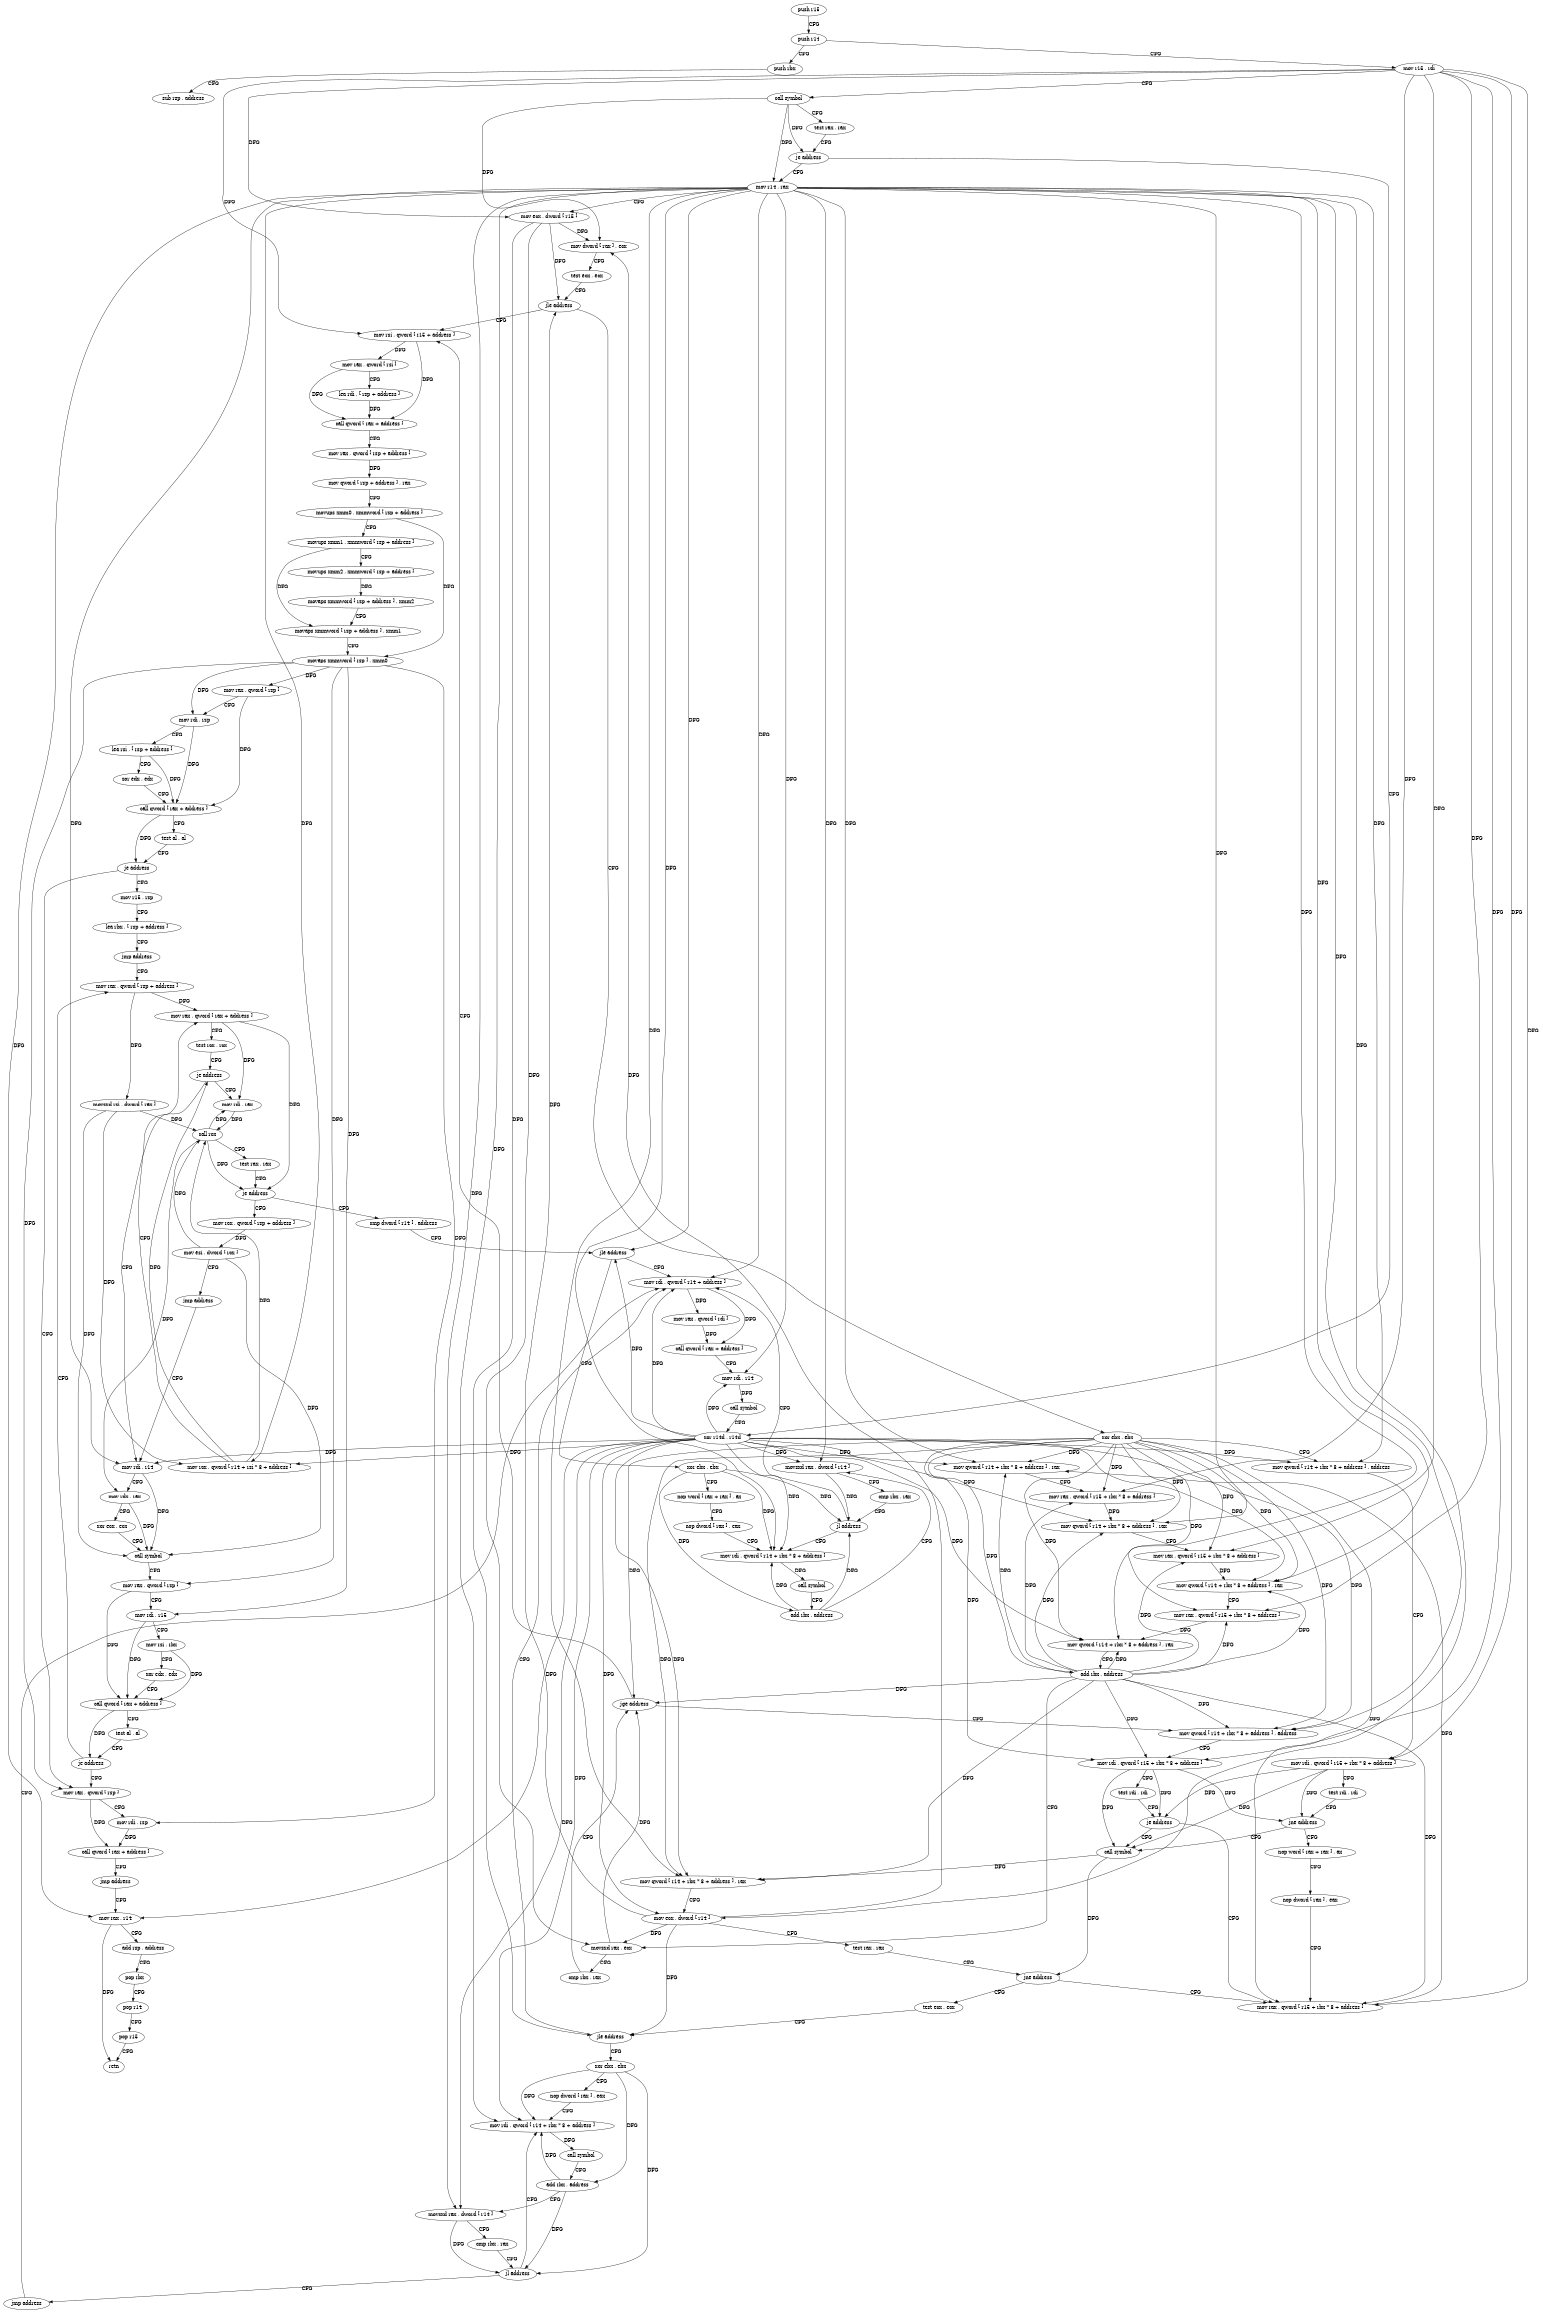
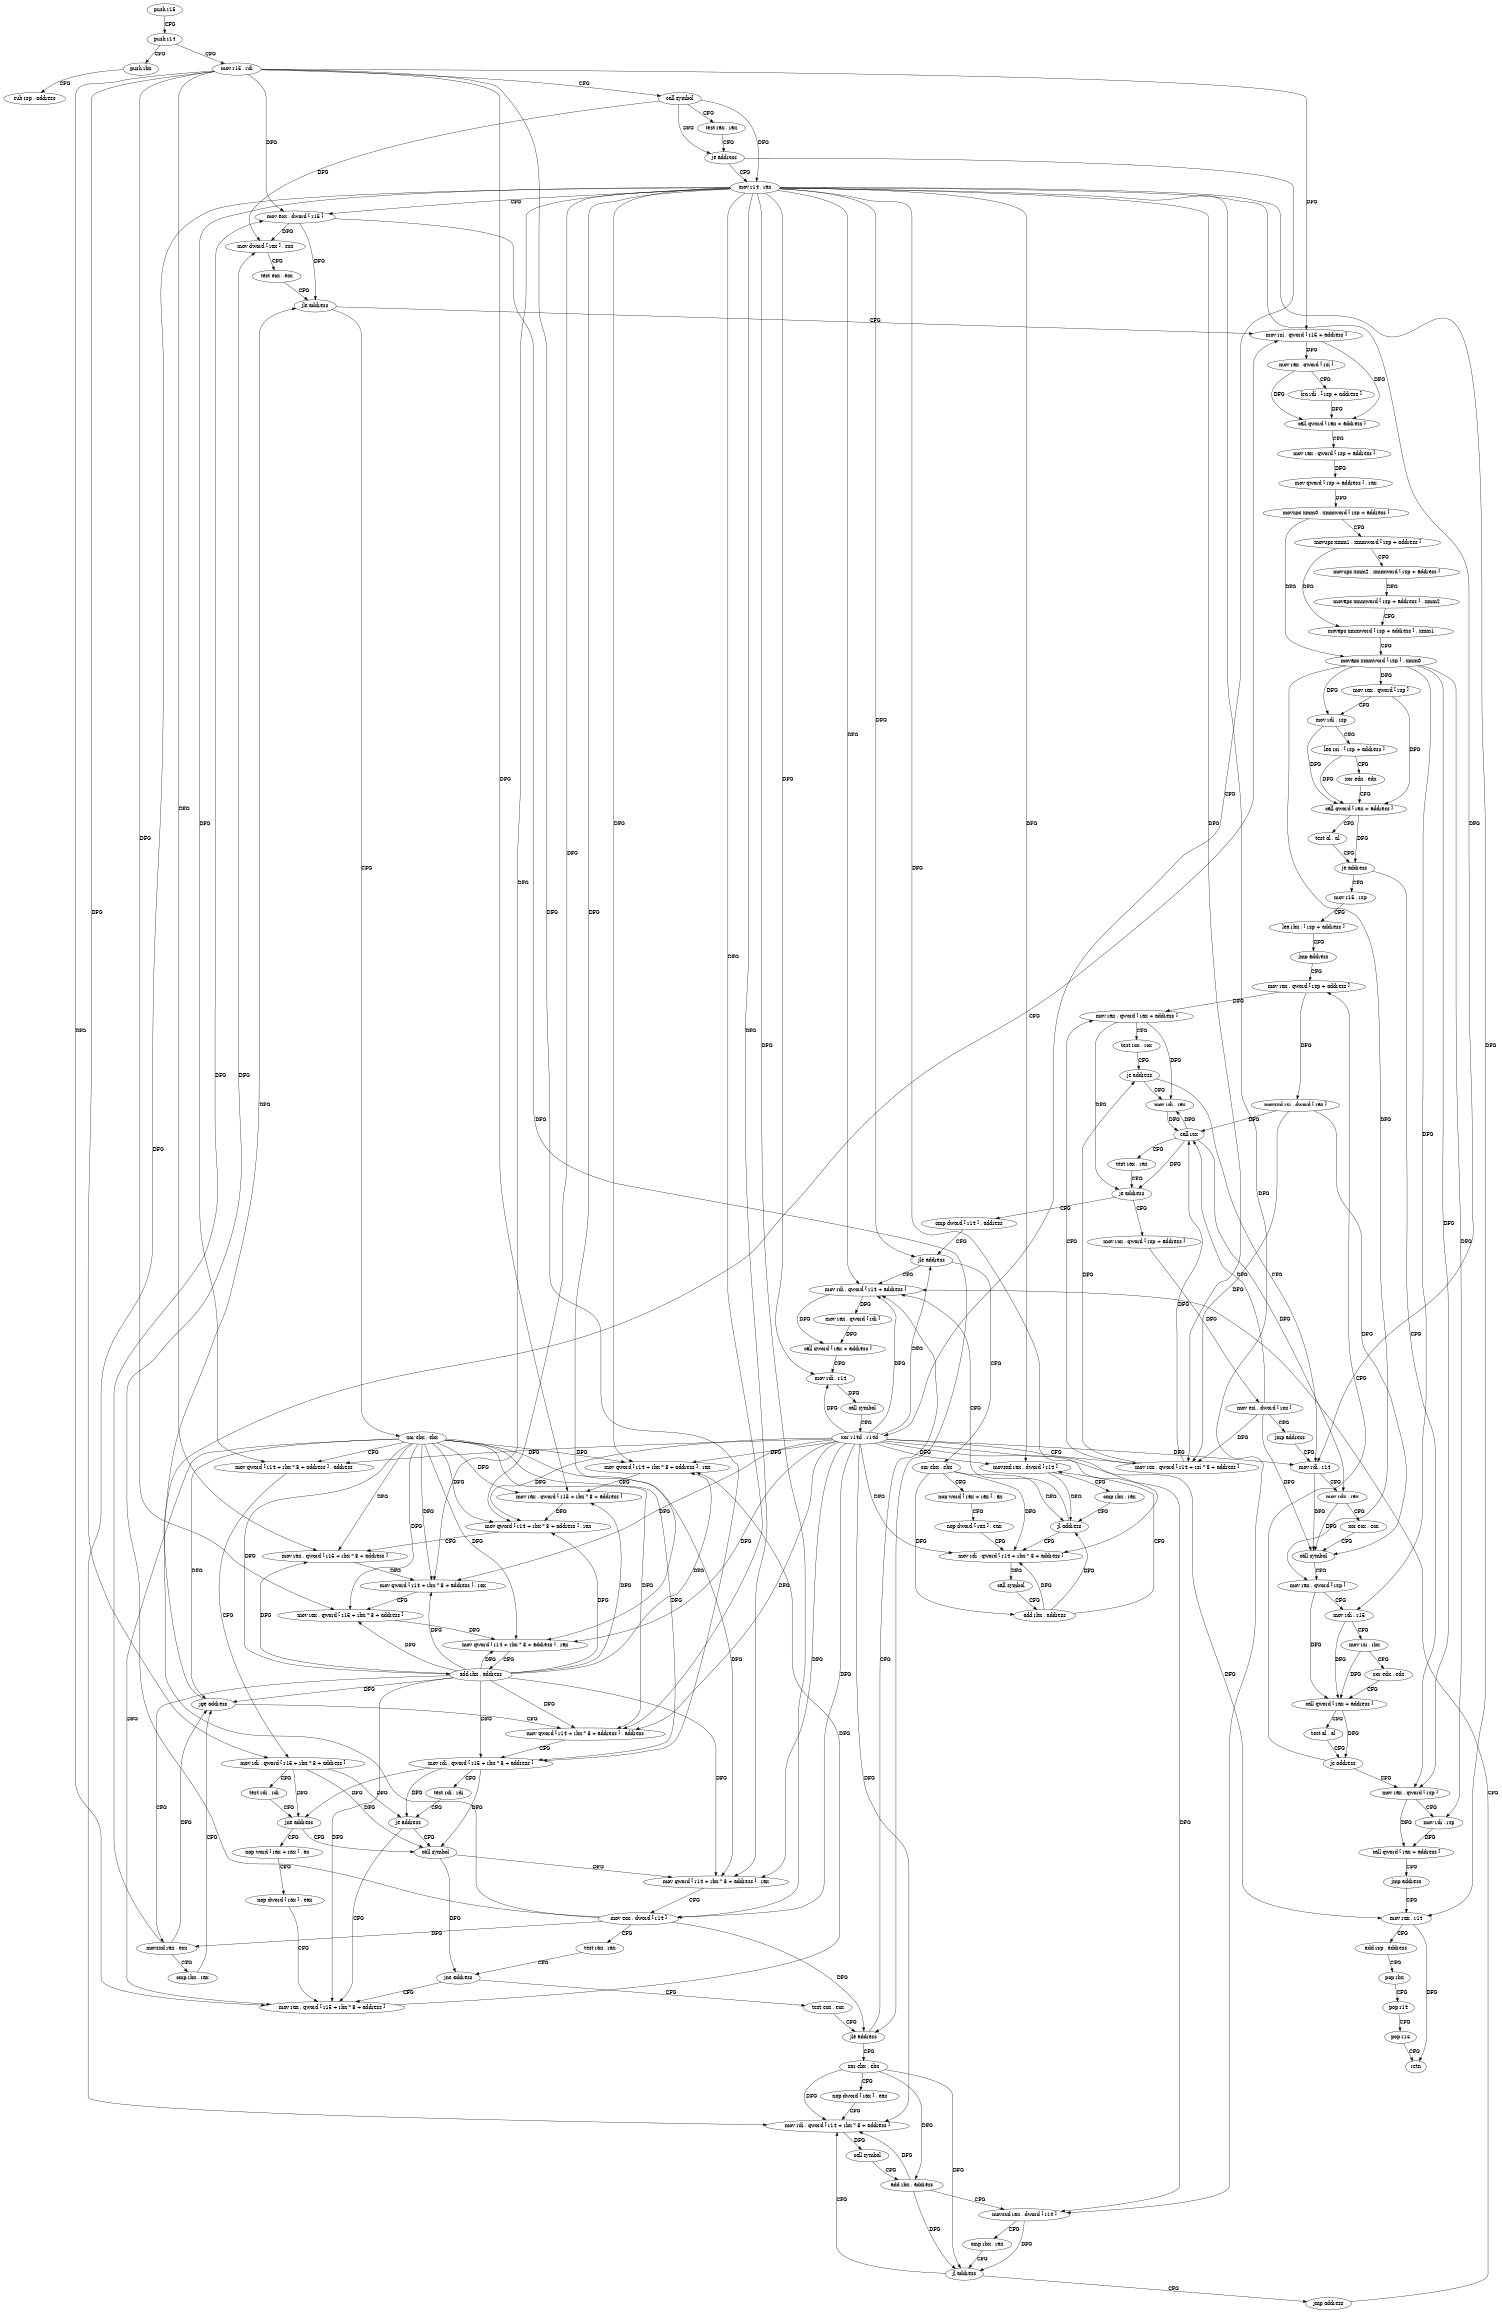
(375, 498) -> (1341, 498)
(529, 1110) -> (215, 1091)
none -> (1230, 1438)
(516, 1453) -> (1056, 1453)
